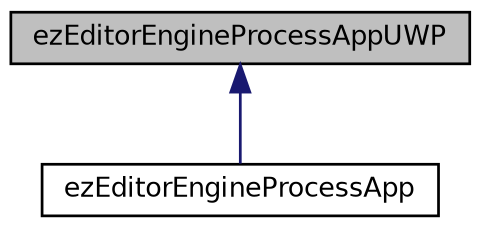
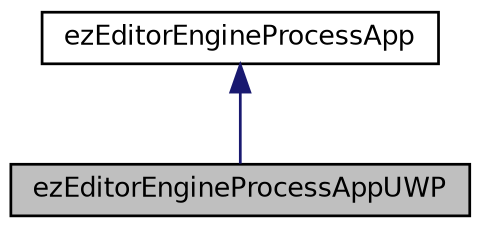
(240, 128) -> (240, 128)
